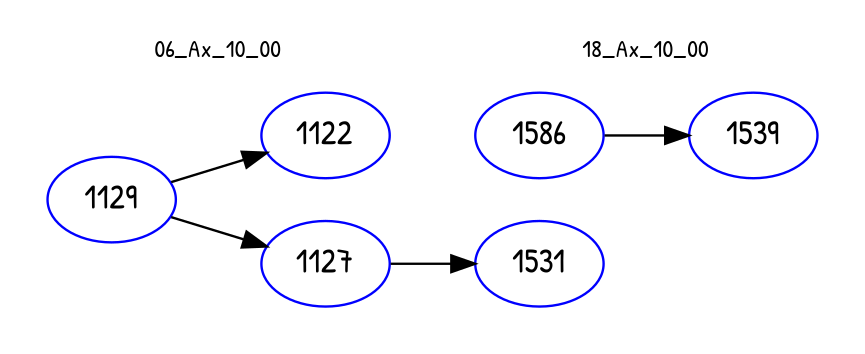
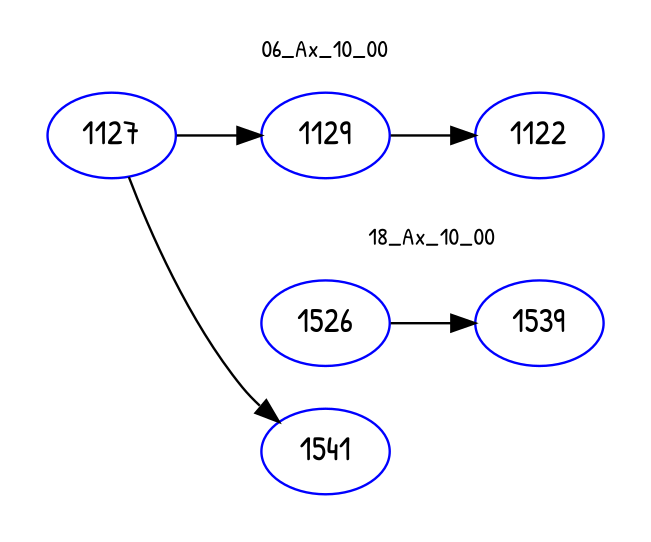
(539, 135) -> (326, 323)
(207, 228) -> (207, 135)
(539, 264) -> (326, 452)
